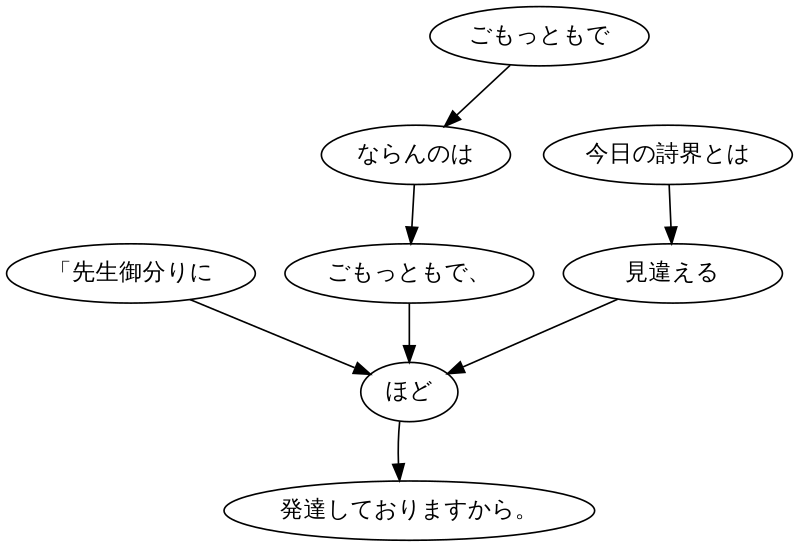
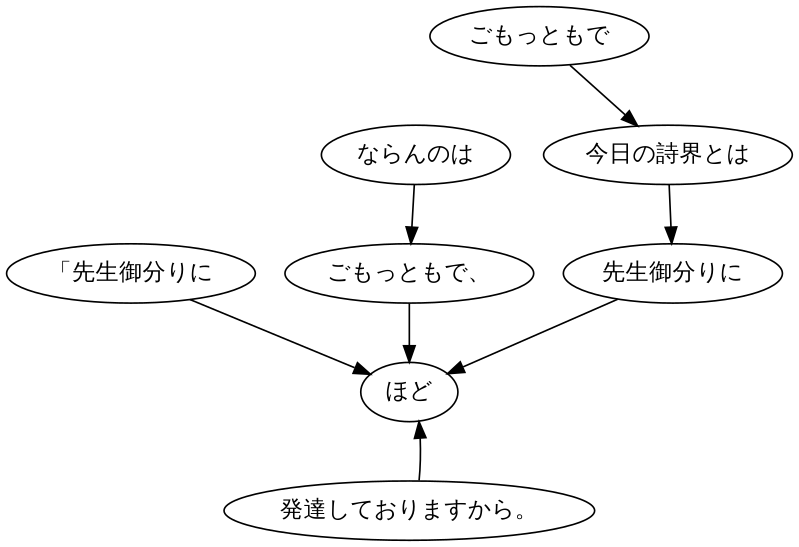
(483, 90) -> (598, 90)
(673, 273) -> (673, 273)
(398, 443) -> (420, 459)
